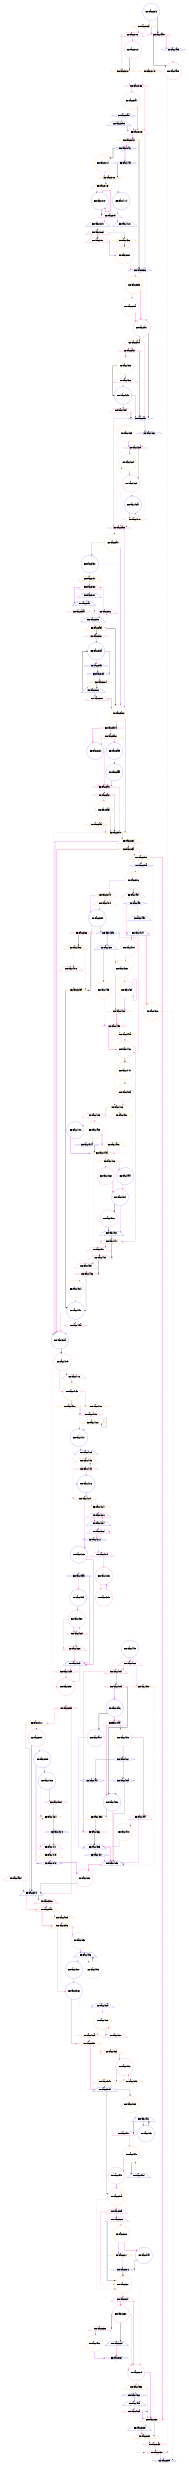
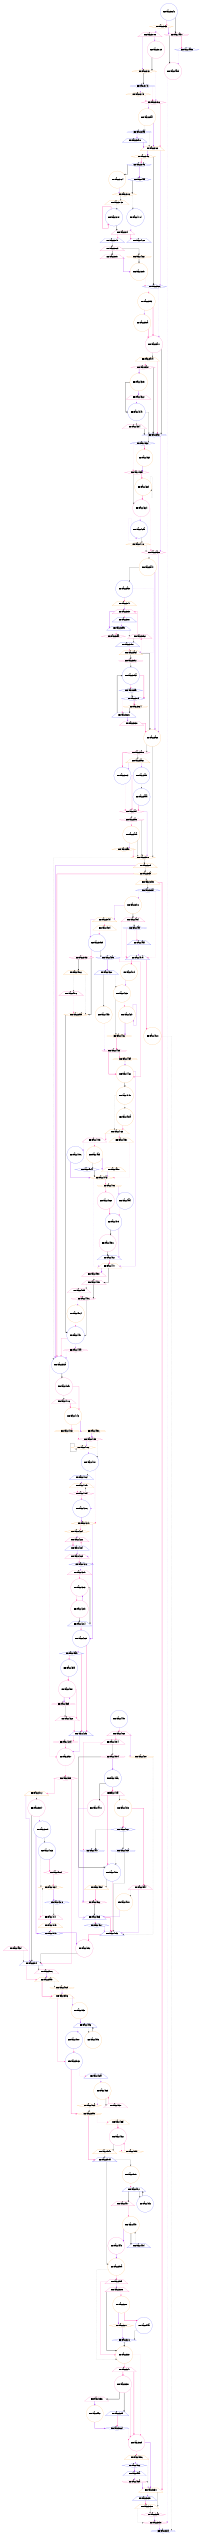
none -> (143, 86)
none -> (144, 447)
none -> (80, 1624)
